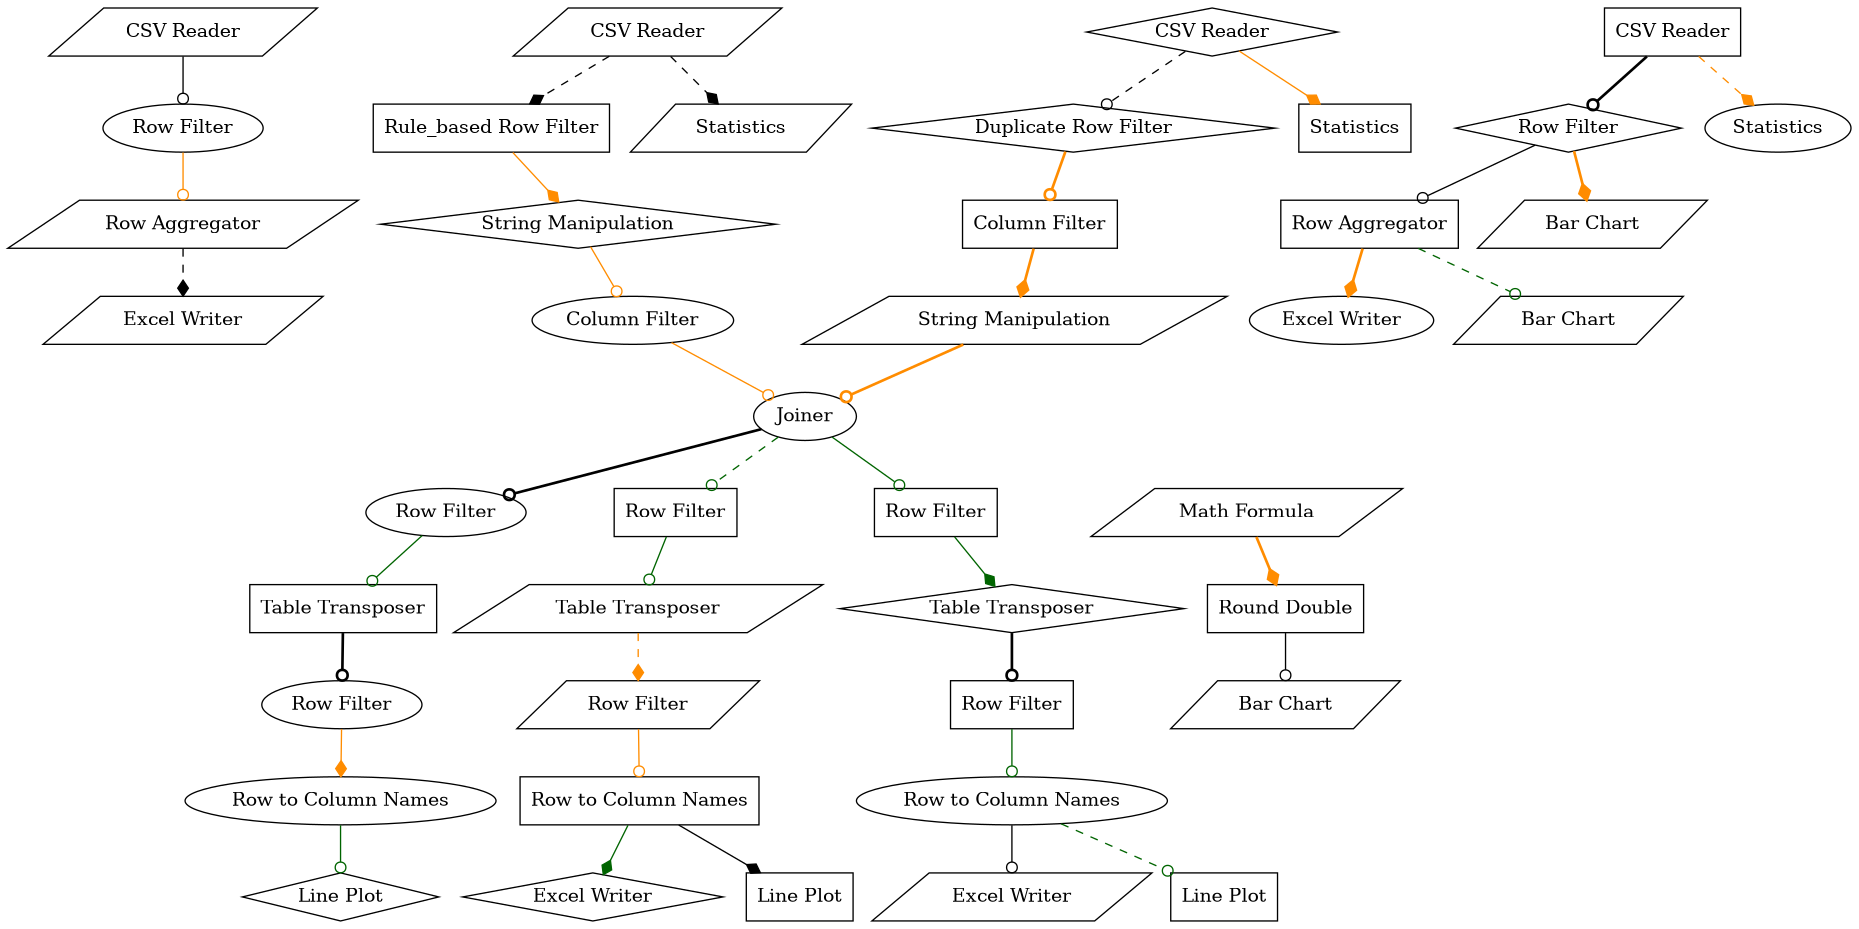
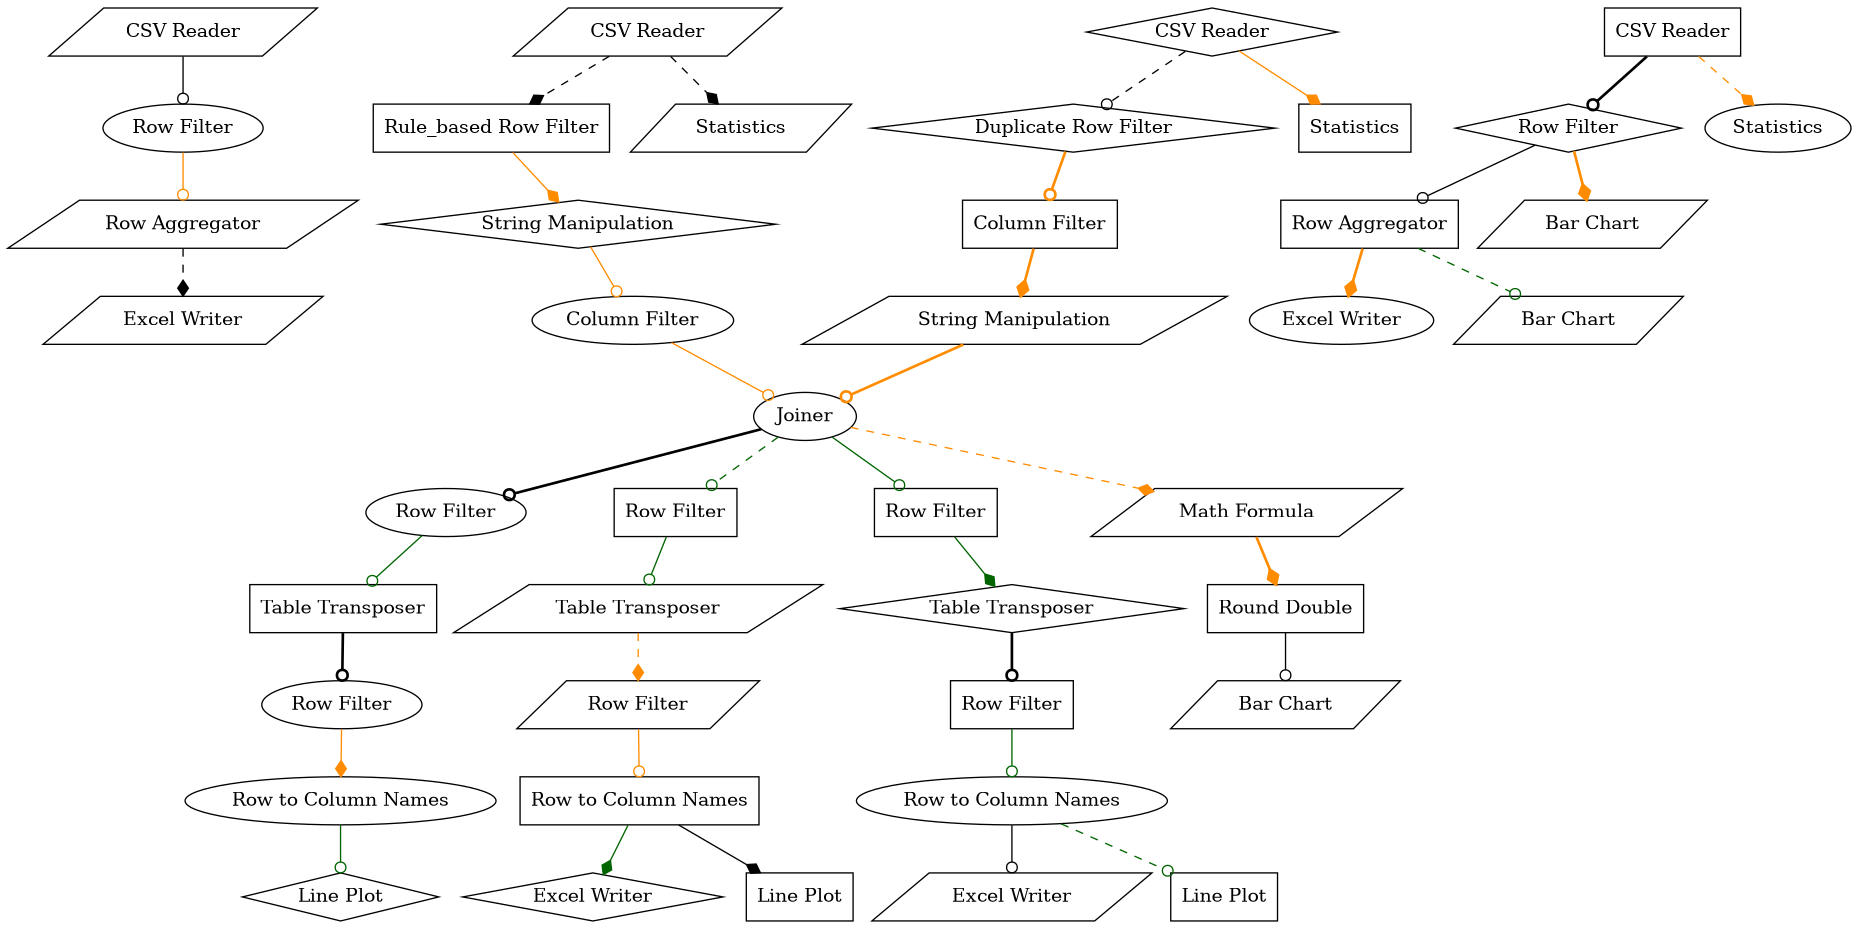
none -> (994, 458)
